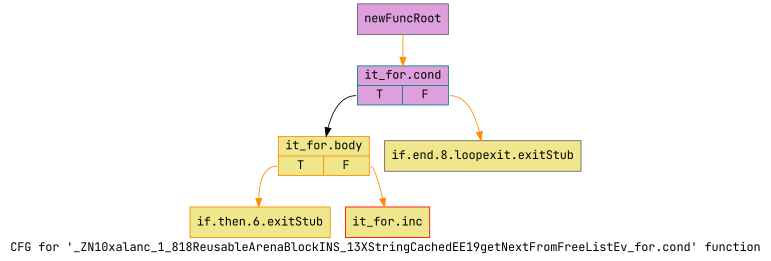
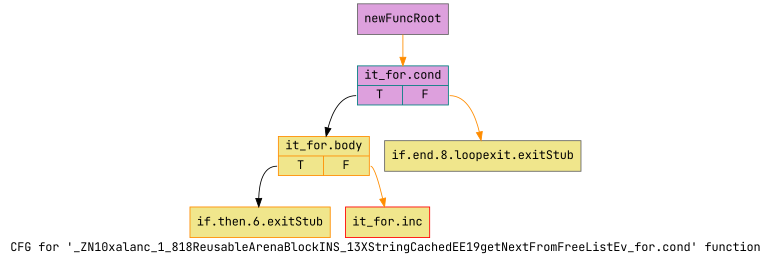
(262, 178) -> (262, 178)
